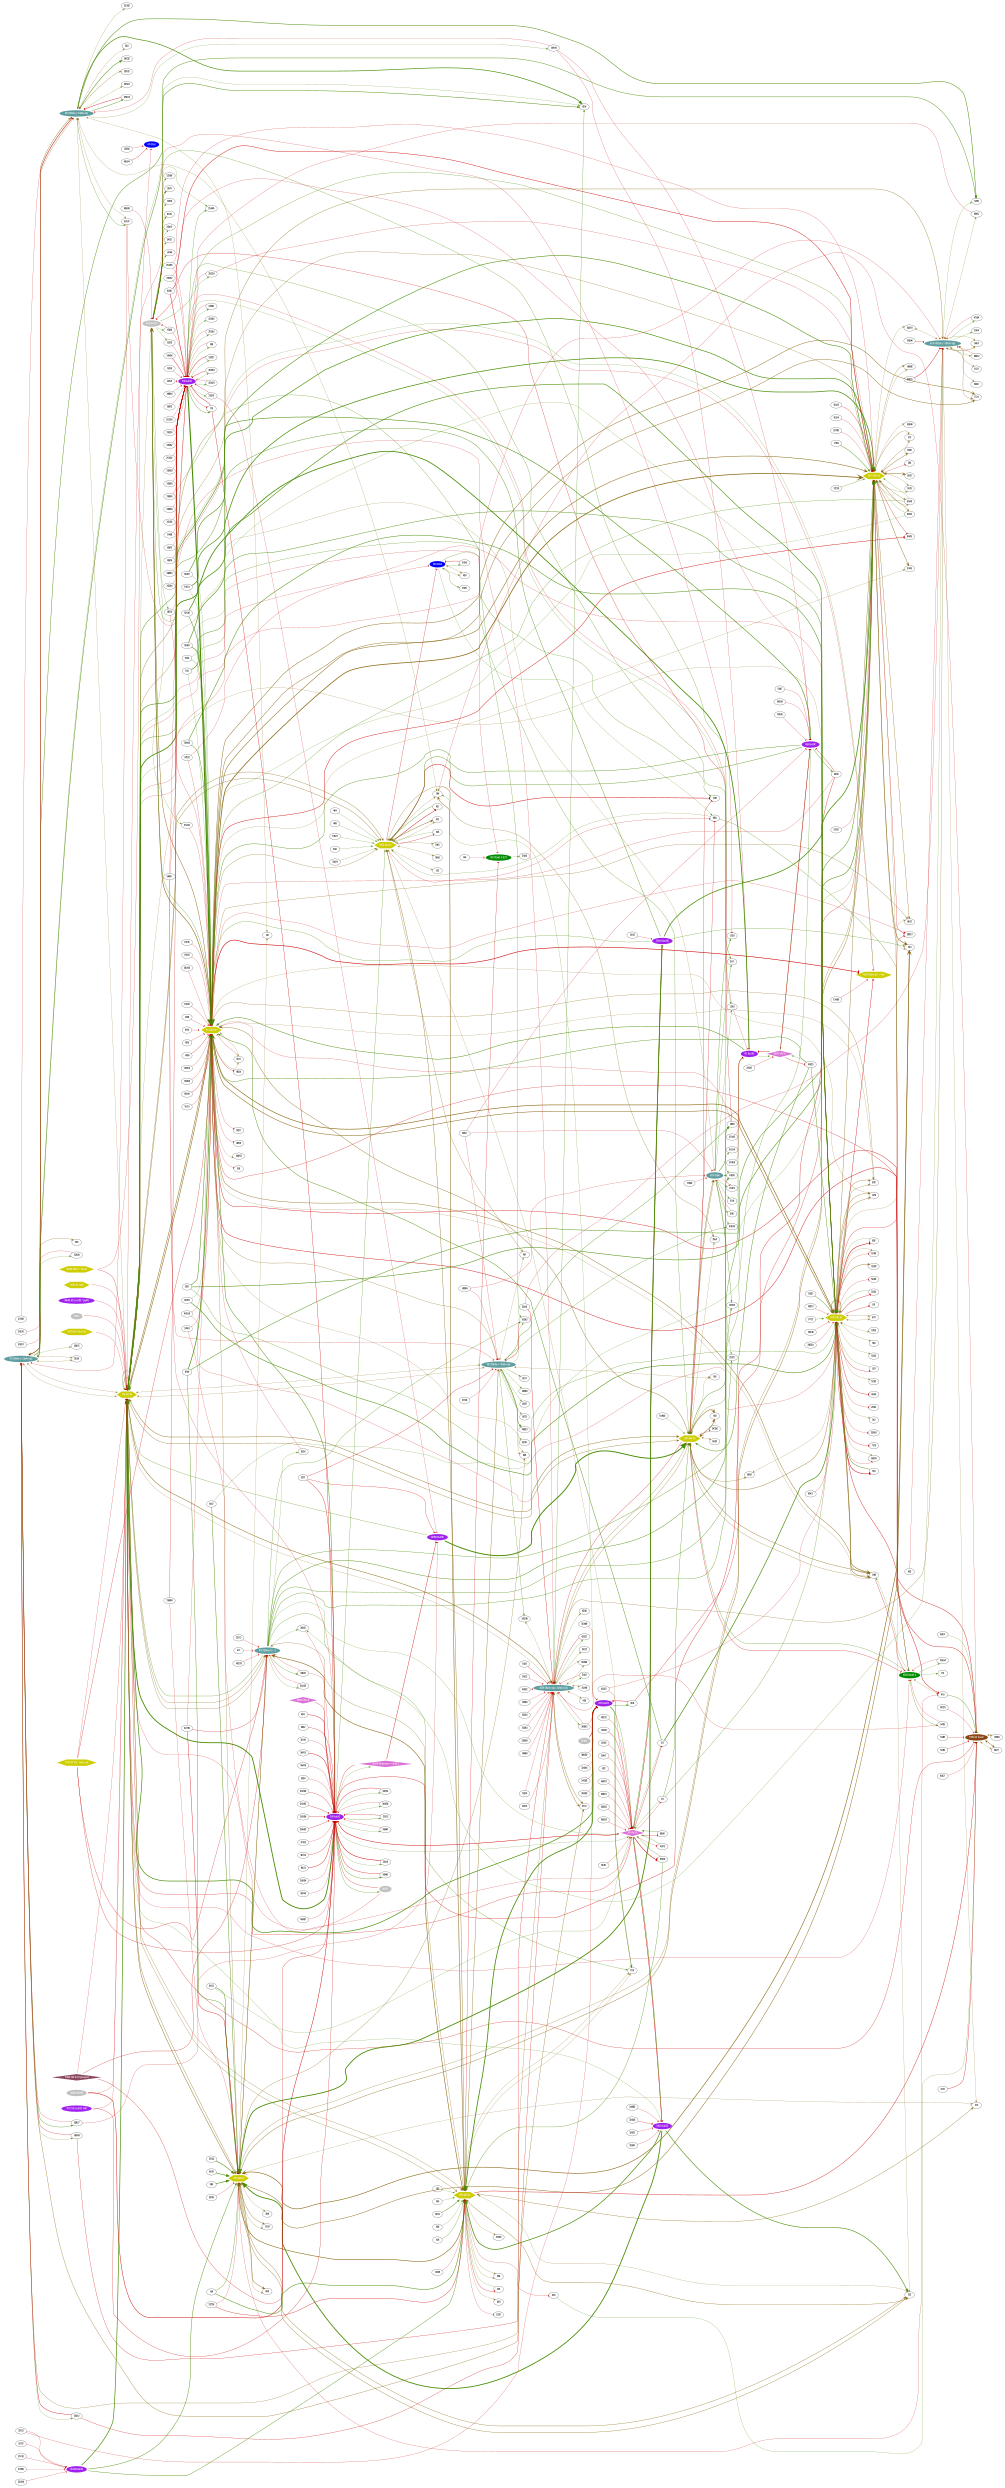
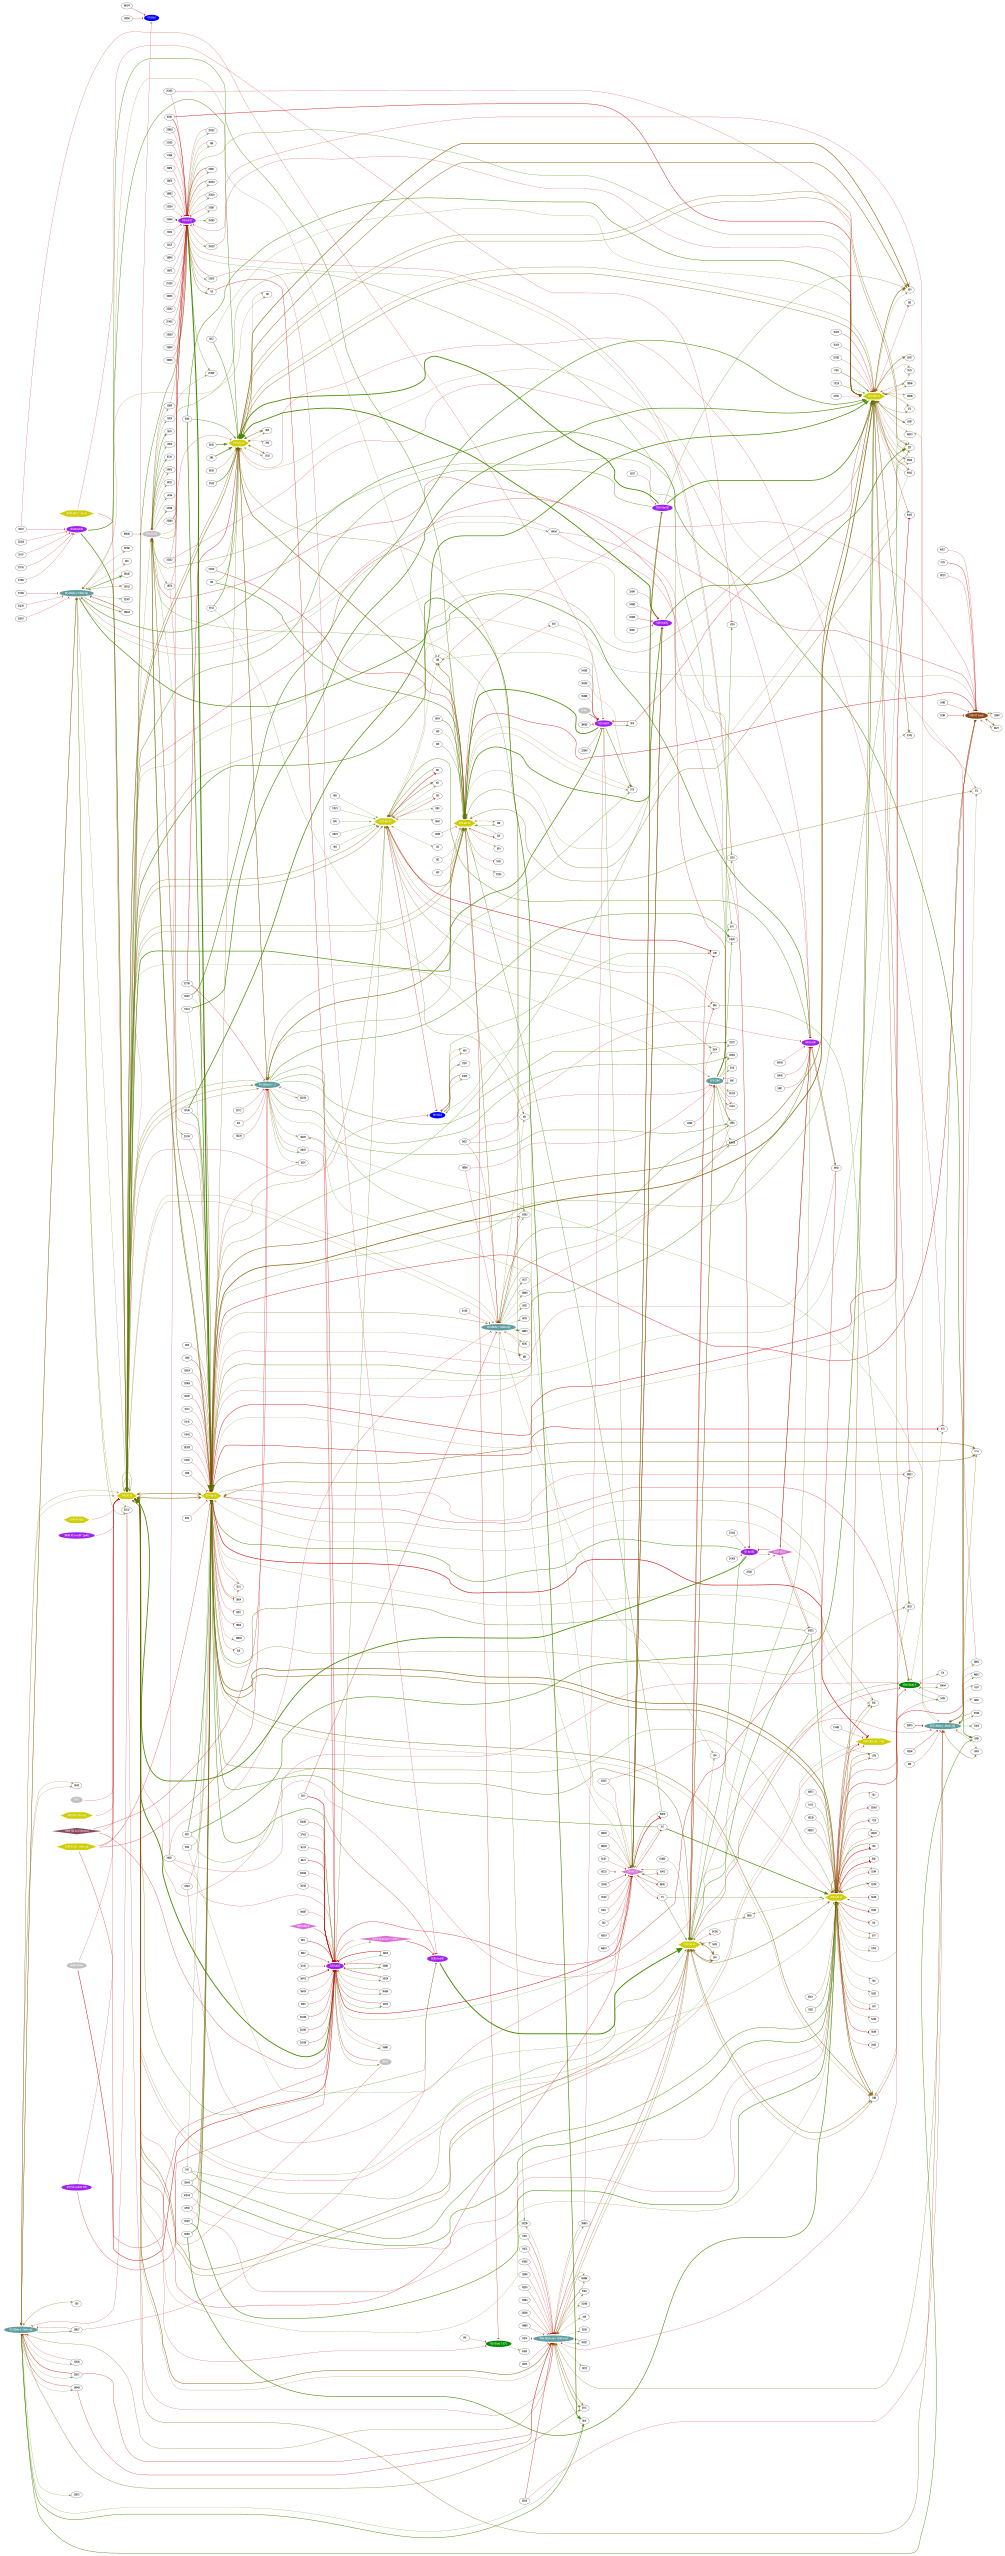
(200, 397) -> none
(943, 1635) -> none
